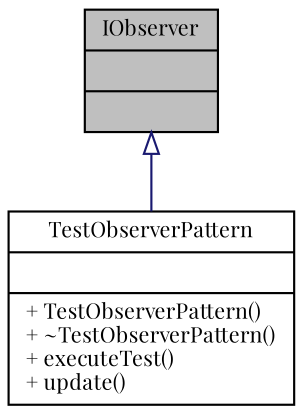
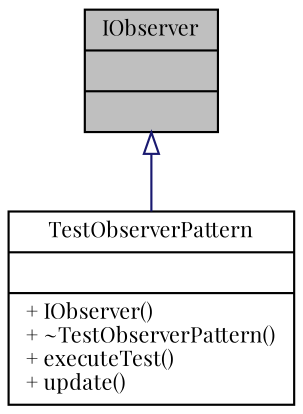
(144, 312) -> (90, 312)
